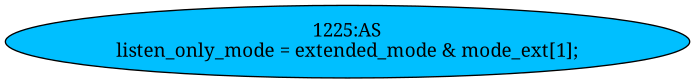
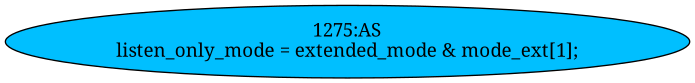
(348, 42) -> (348, 42)
